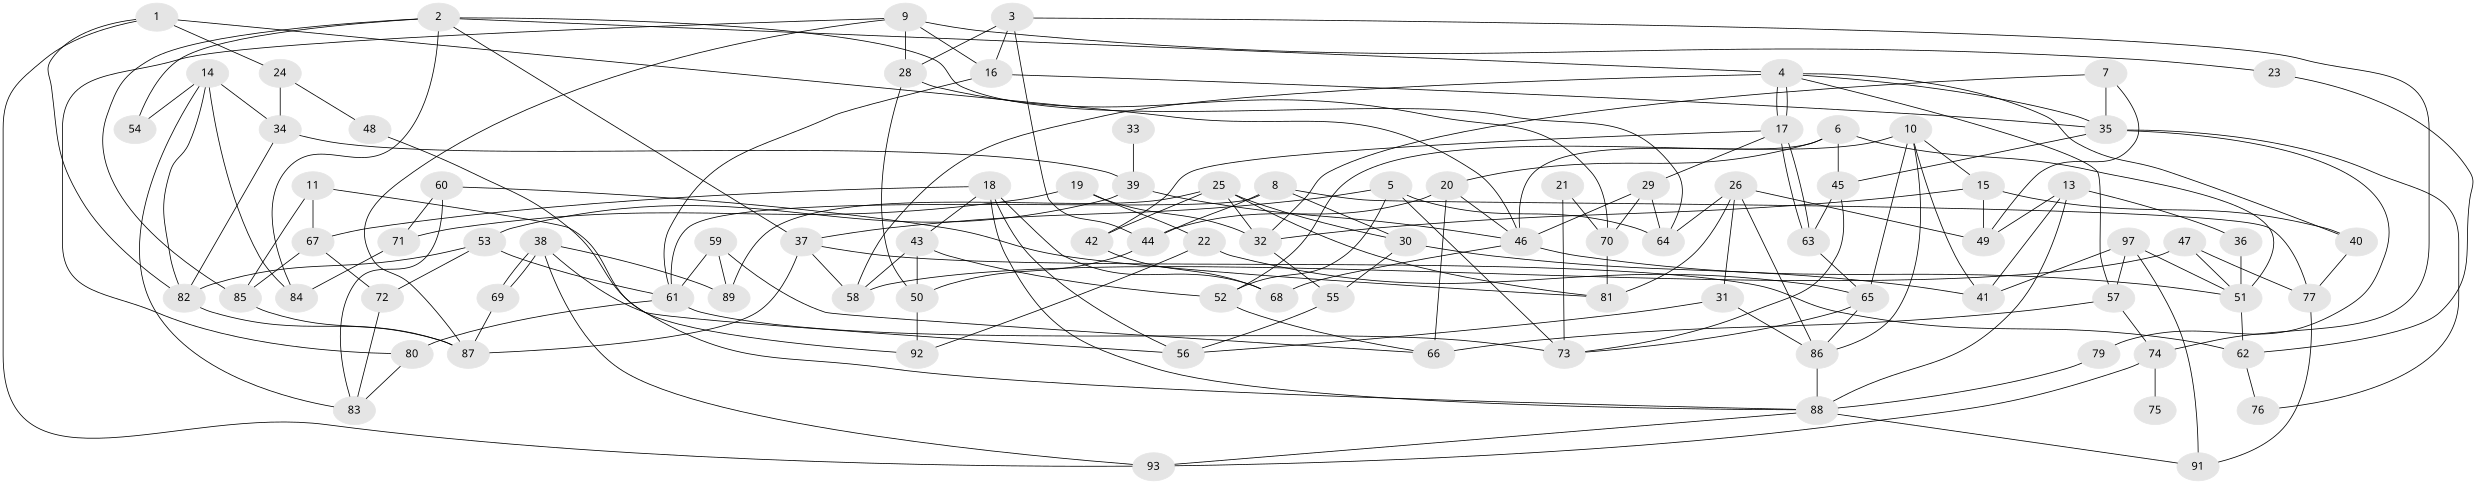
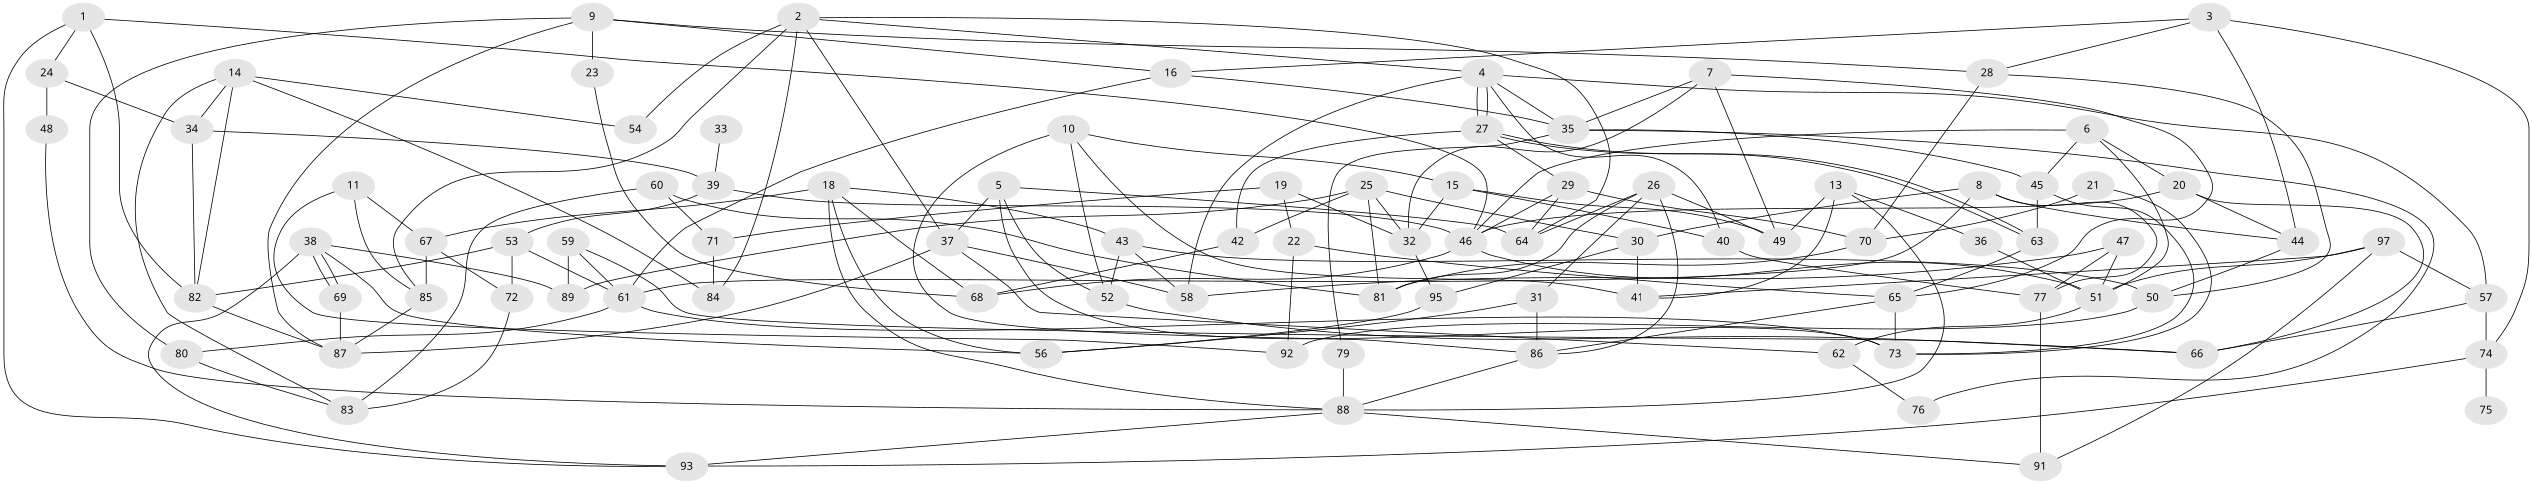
(1782, 130) -> (1482, 130)
(1889, 214) -> (2150, 126)
(2468, 234) -> (722, 268)
(1333, 298) -> (1436, 298)
